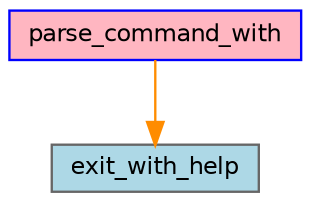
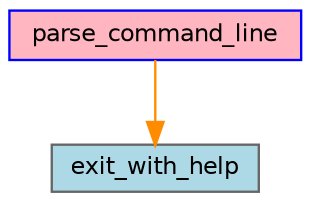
(155, 35) -> (155, 35)
